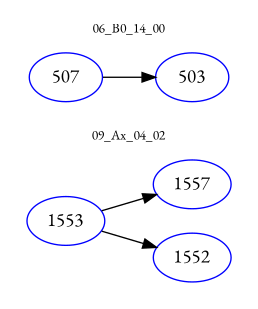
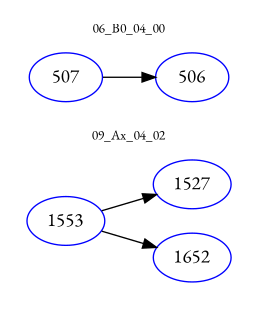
(129, 29) -> (129, 29)
(192, 77) -> (192, 77)
(192, 184) -> (192, 184)
(192, 258) -> (192, 258)
